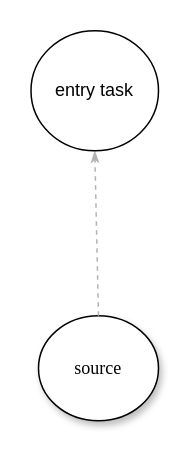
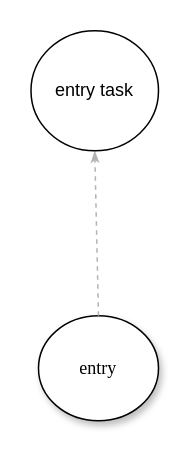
(98, 368) -> (98, 368)
